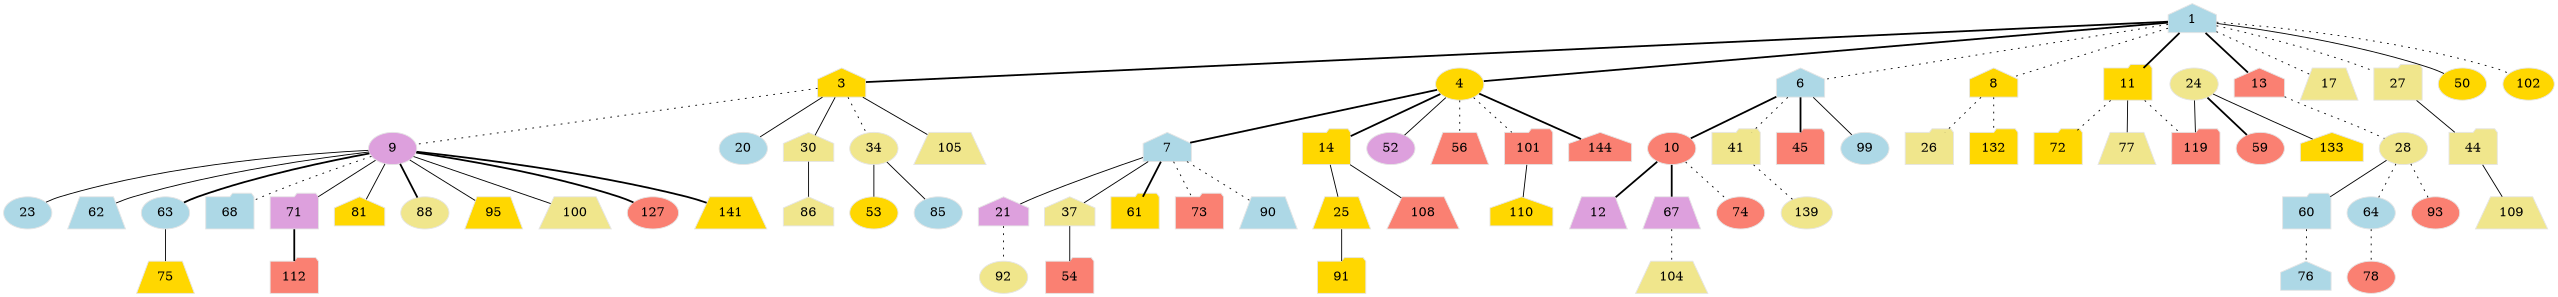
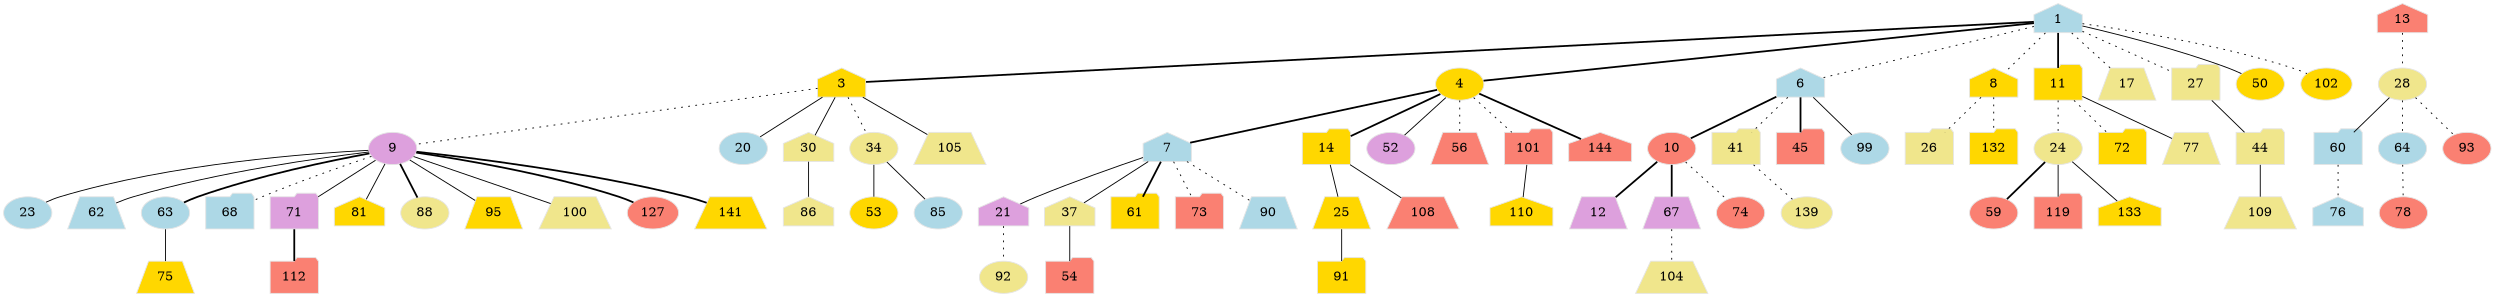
(2227, 53) -> none
(2162, 116) -> (2058, 116)
